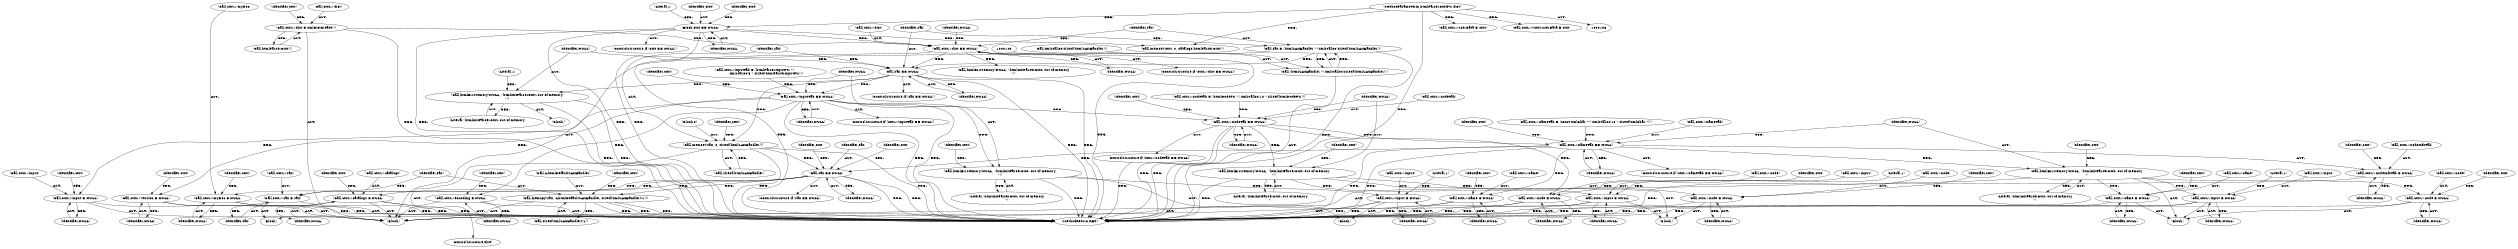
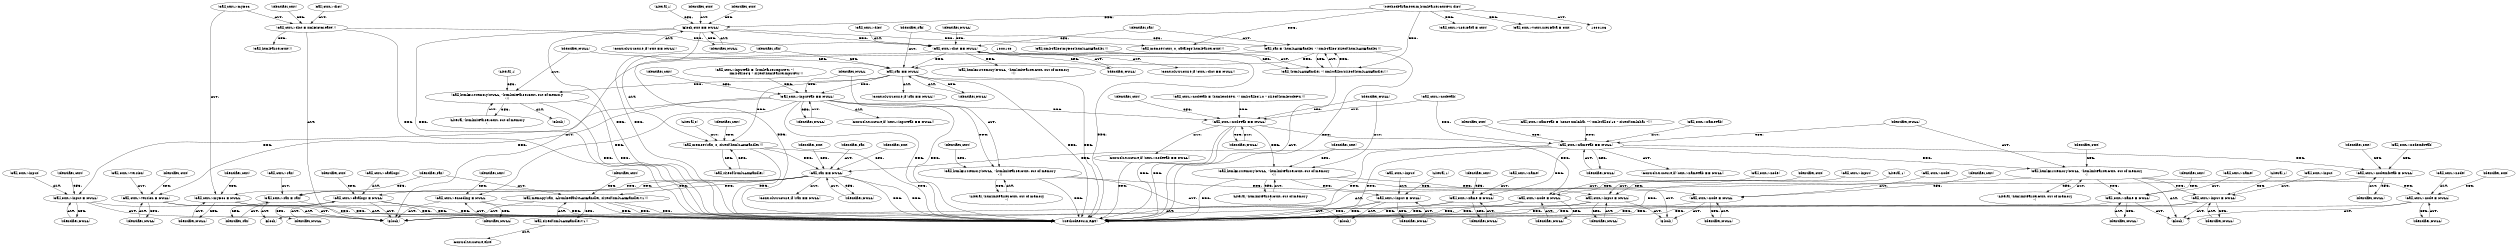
(660, 33) -> (664, 37)
(289, 39) -> (269, 17)
(1072, 49) -> (1072, 49)
(1267, 59) -> (1267, 59)
(690, 122) -> (690, 122)
(1422, 140) -> (1480, 138)
(1286, 157) -> (1404, 53)
(730, 158) -> (730, 158)
(2301, 158) -> (2301, 158)
(2408, 158) -> (2408, 158)
(508, 164) -> (517, 232)
none -> (128, 173)
(563, 173) -> none
(577, 211) -> (577, 211)
